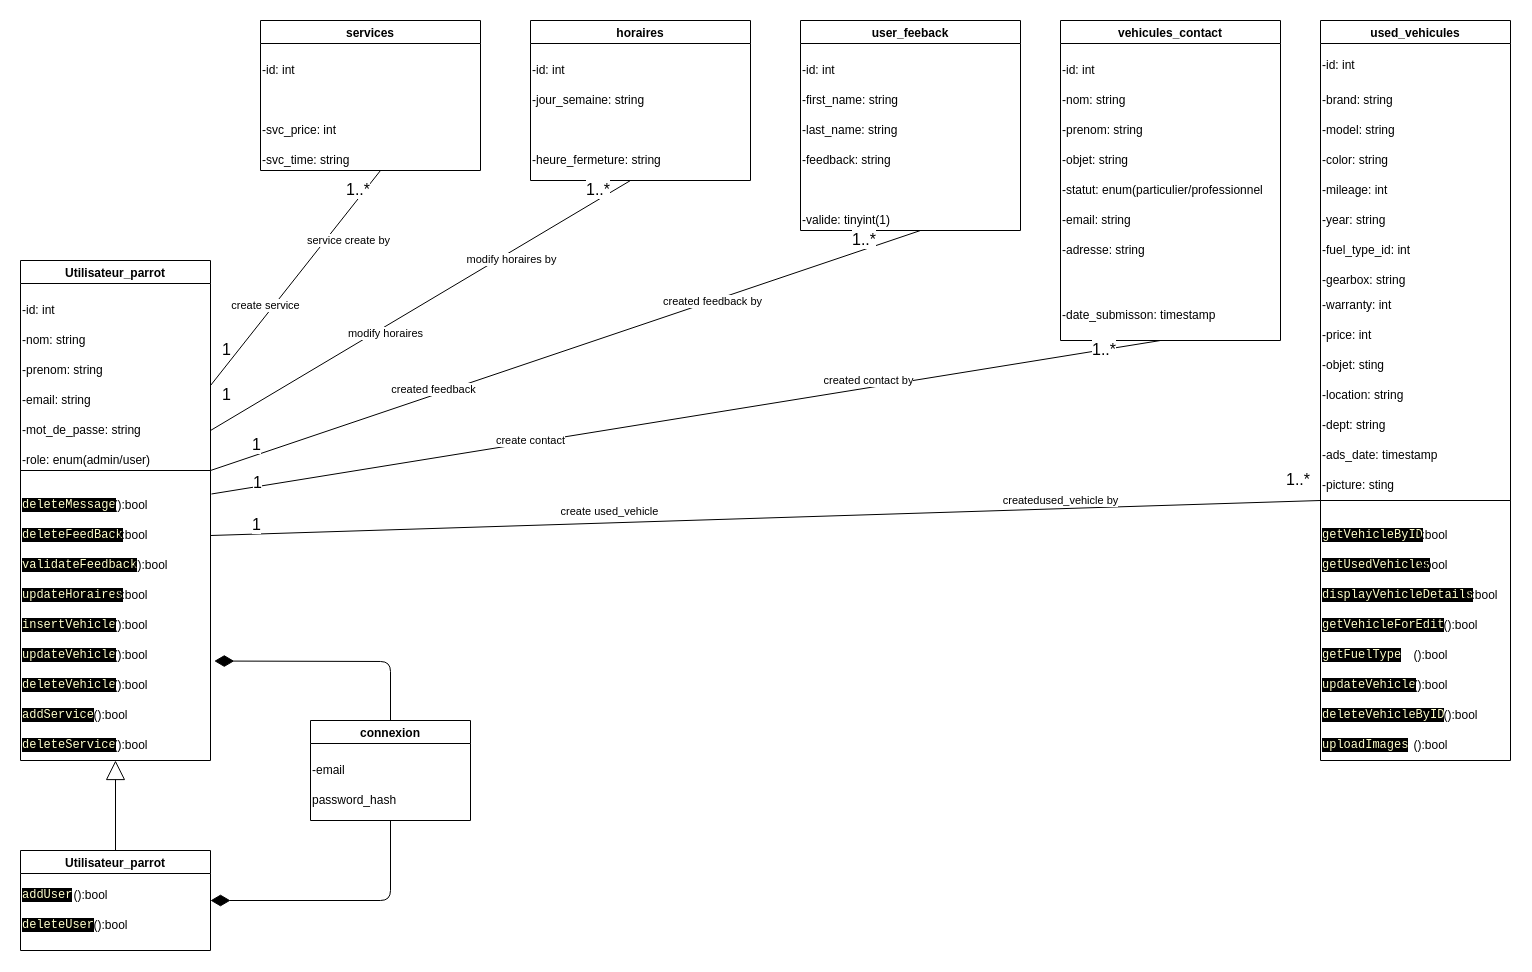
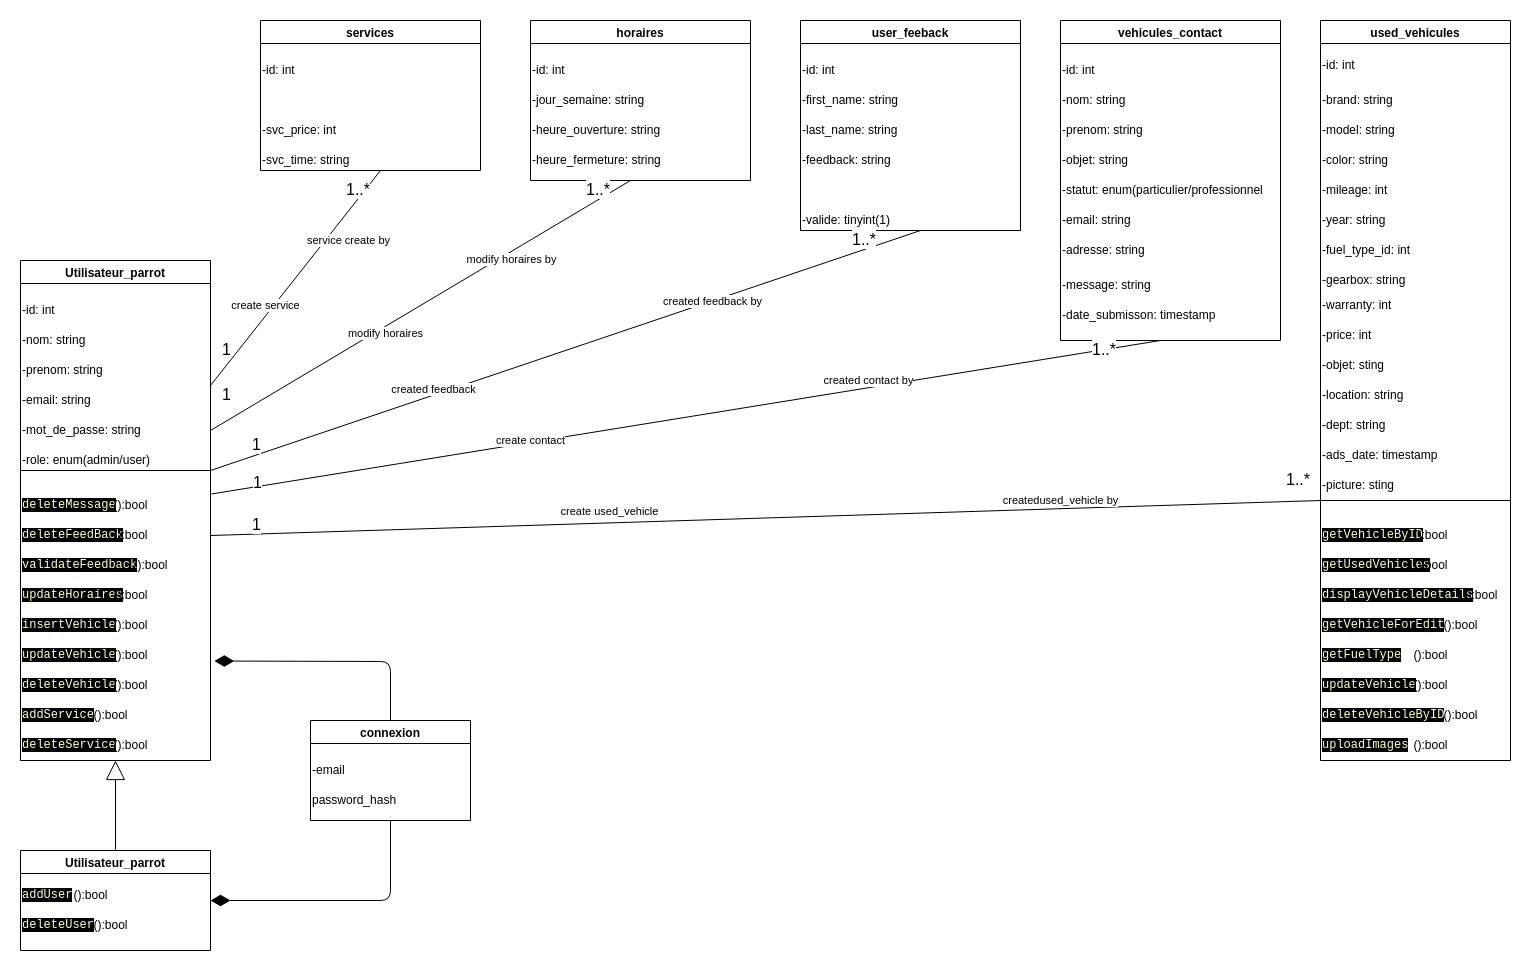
none -> (606, 131)
none -> (1116, 286)
